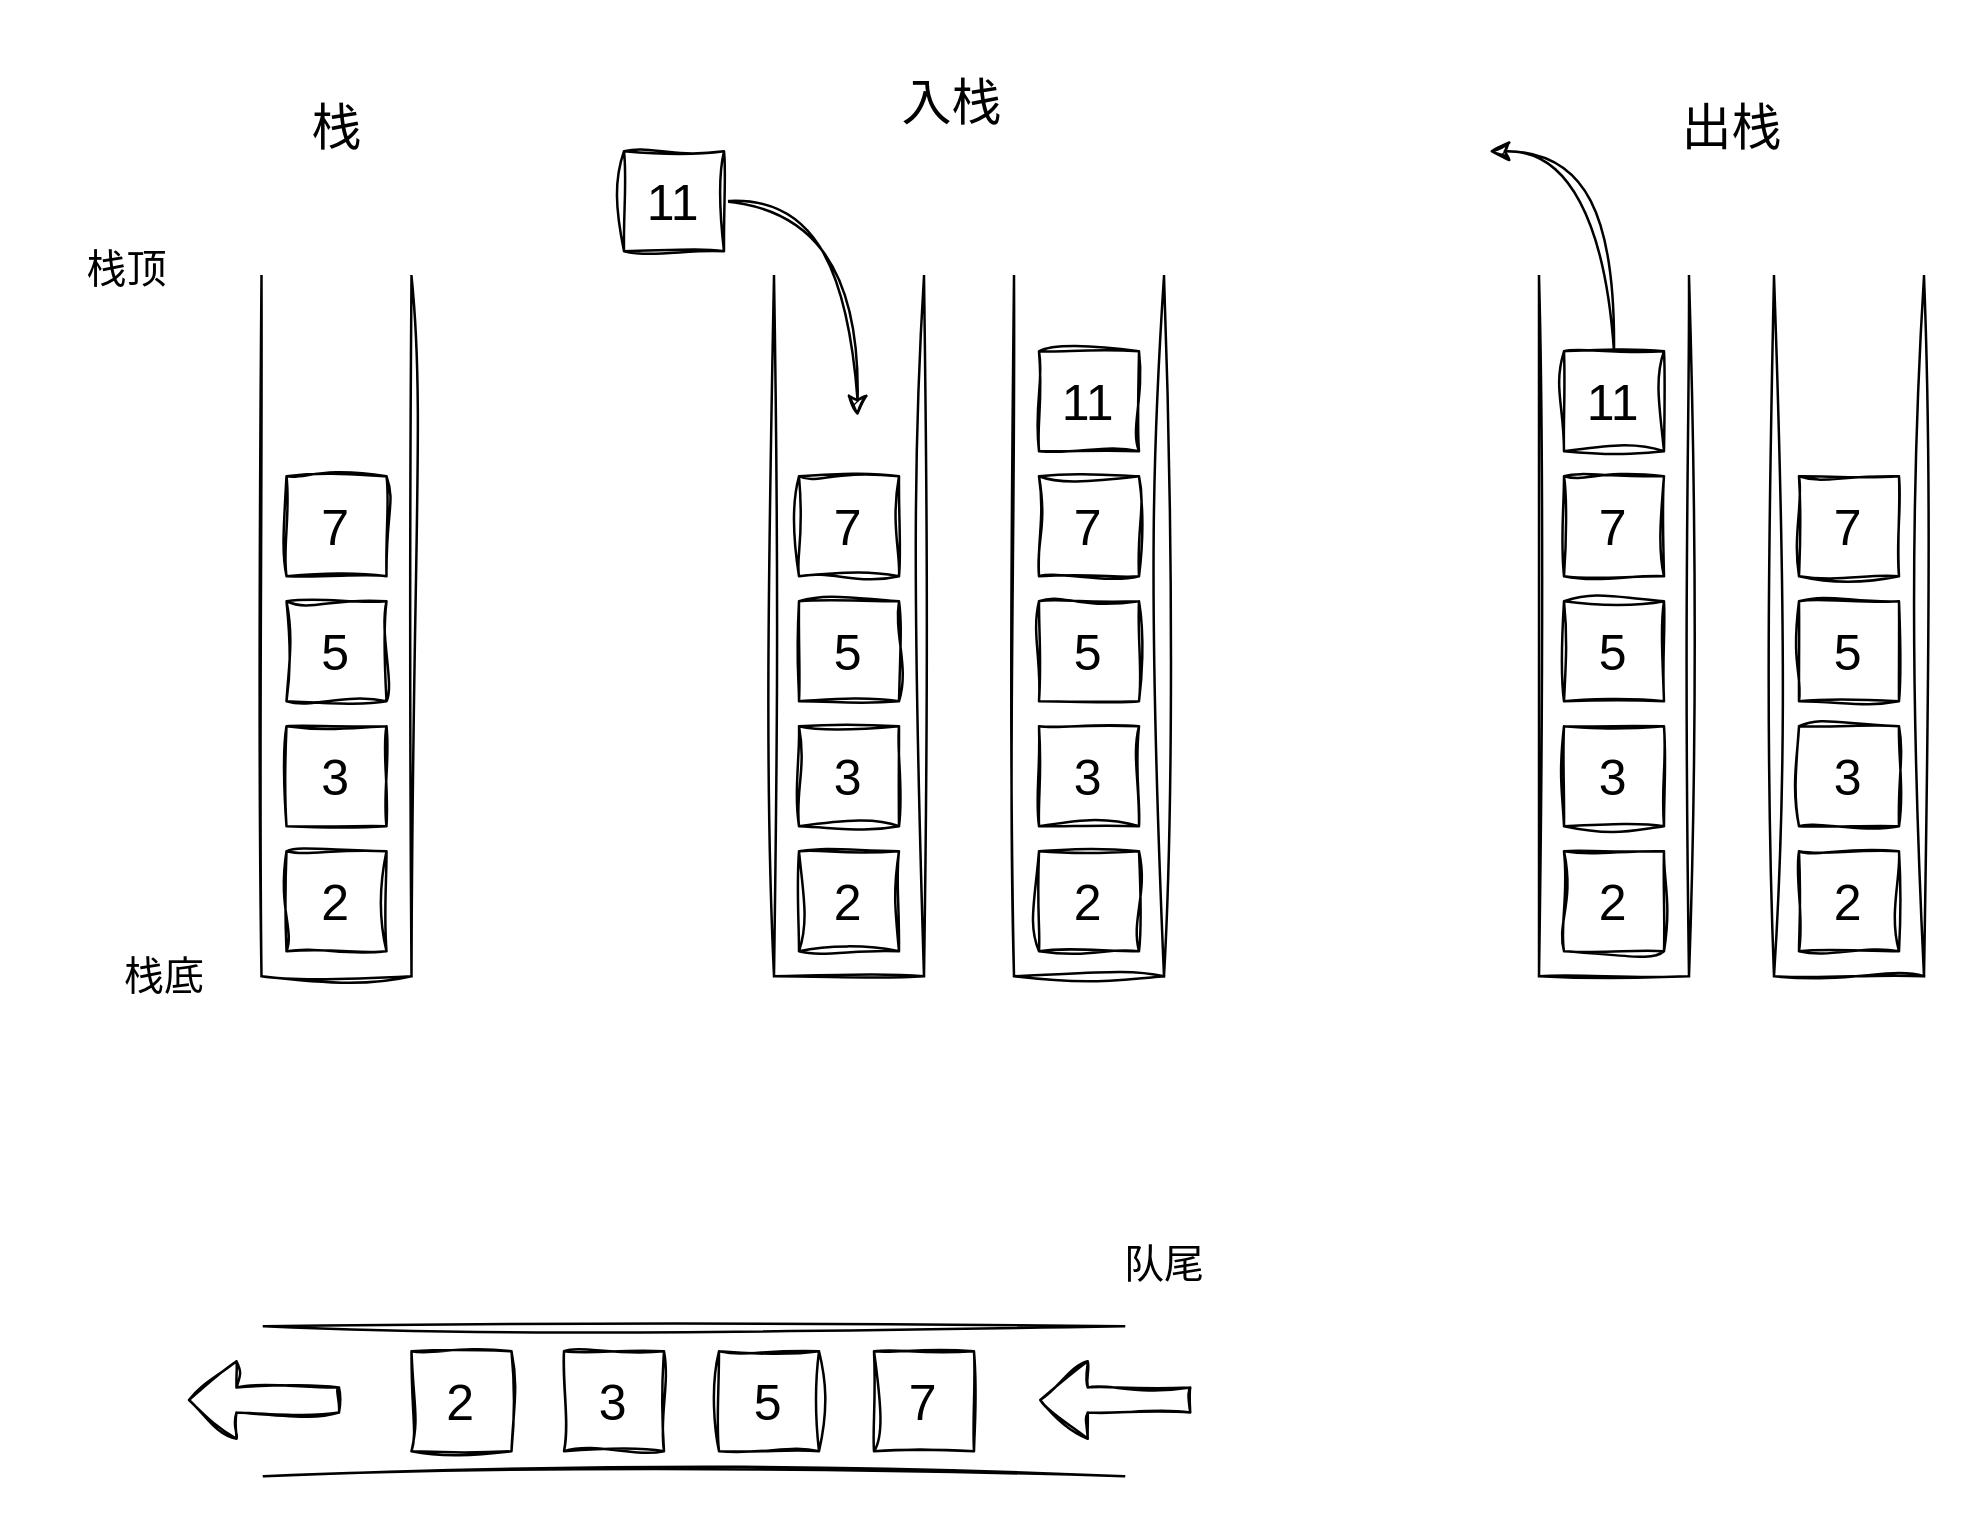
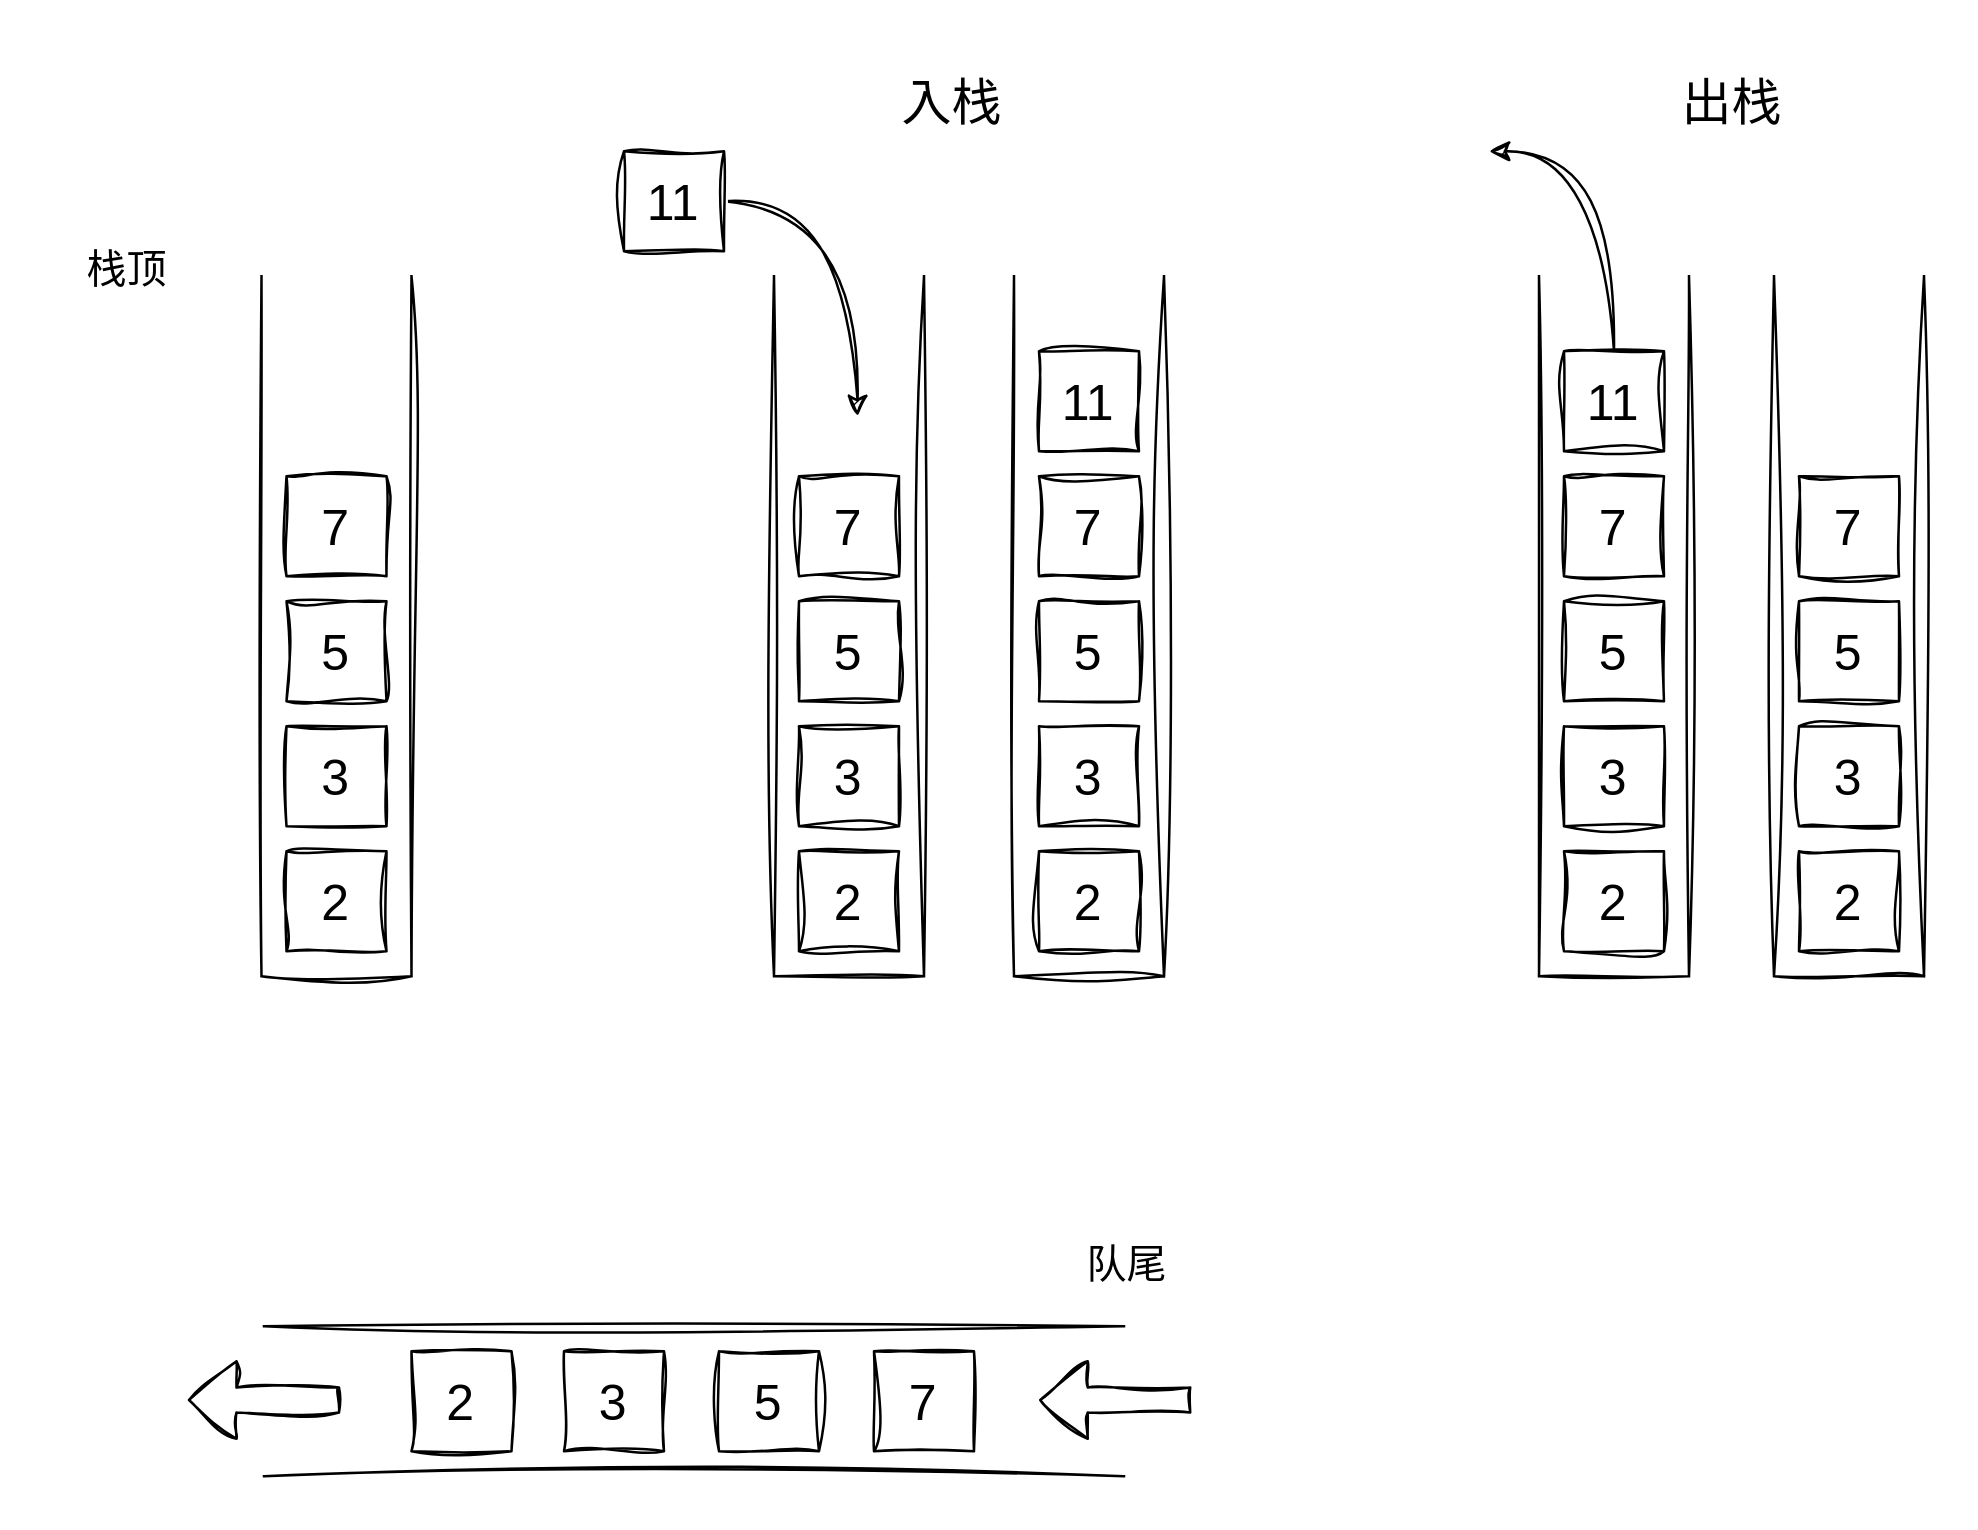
(336, 126) -> none
(1731, 126) -> (1731, 101)
(164, 976) -> none
(1164, 1263) -> (1126, 1263)
